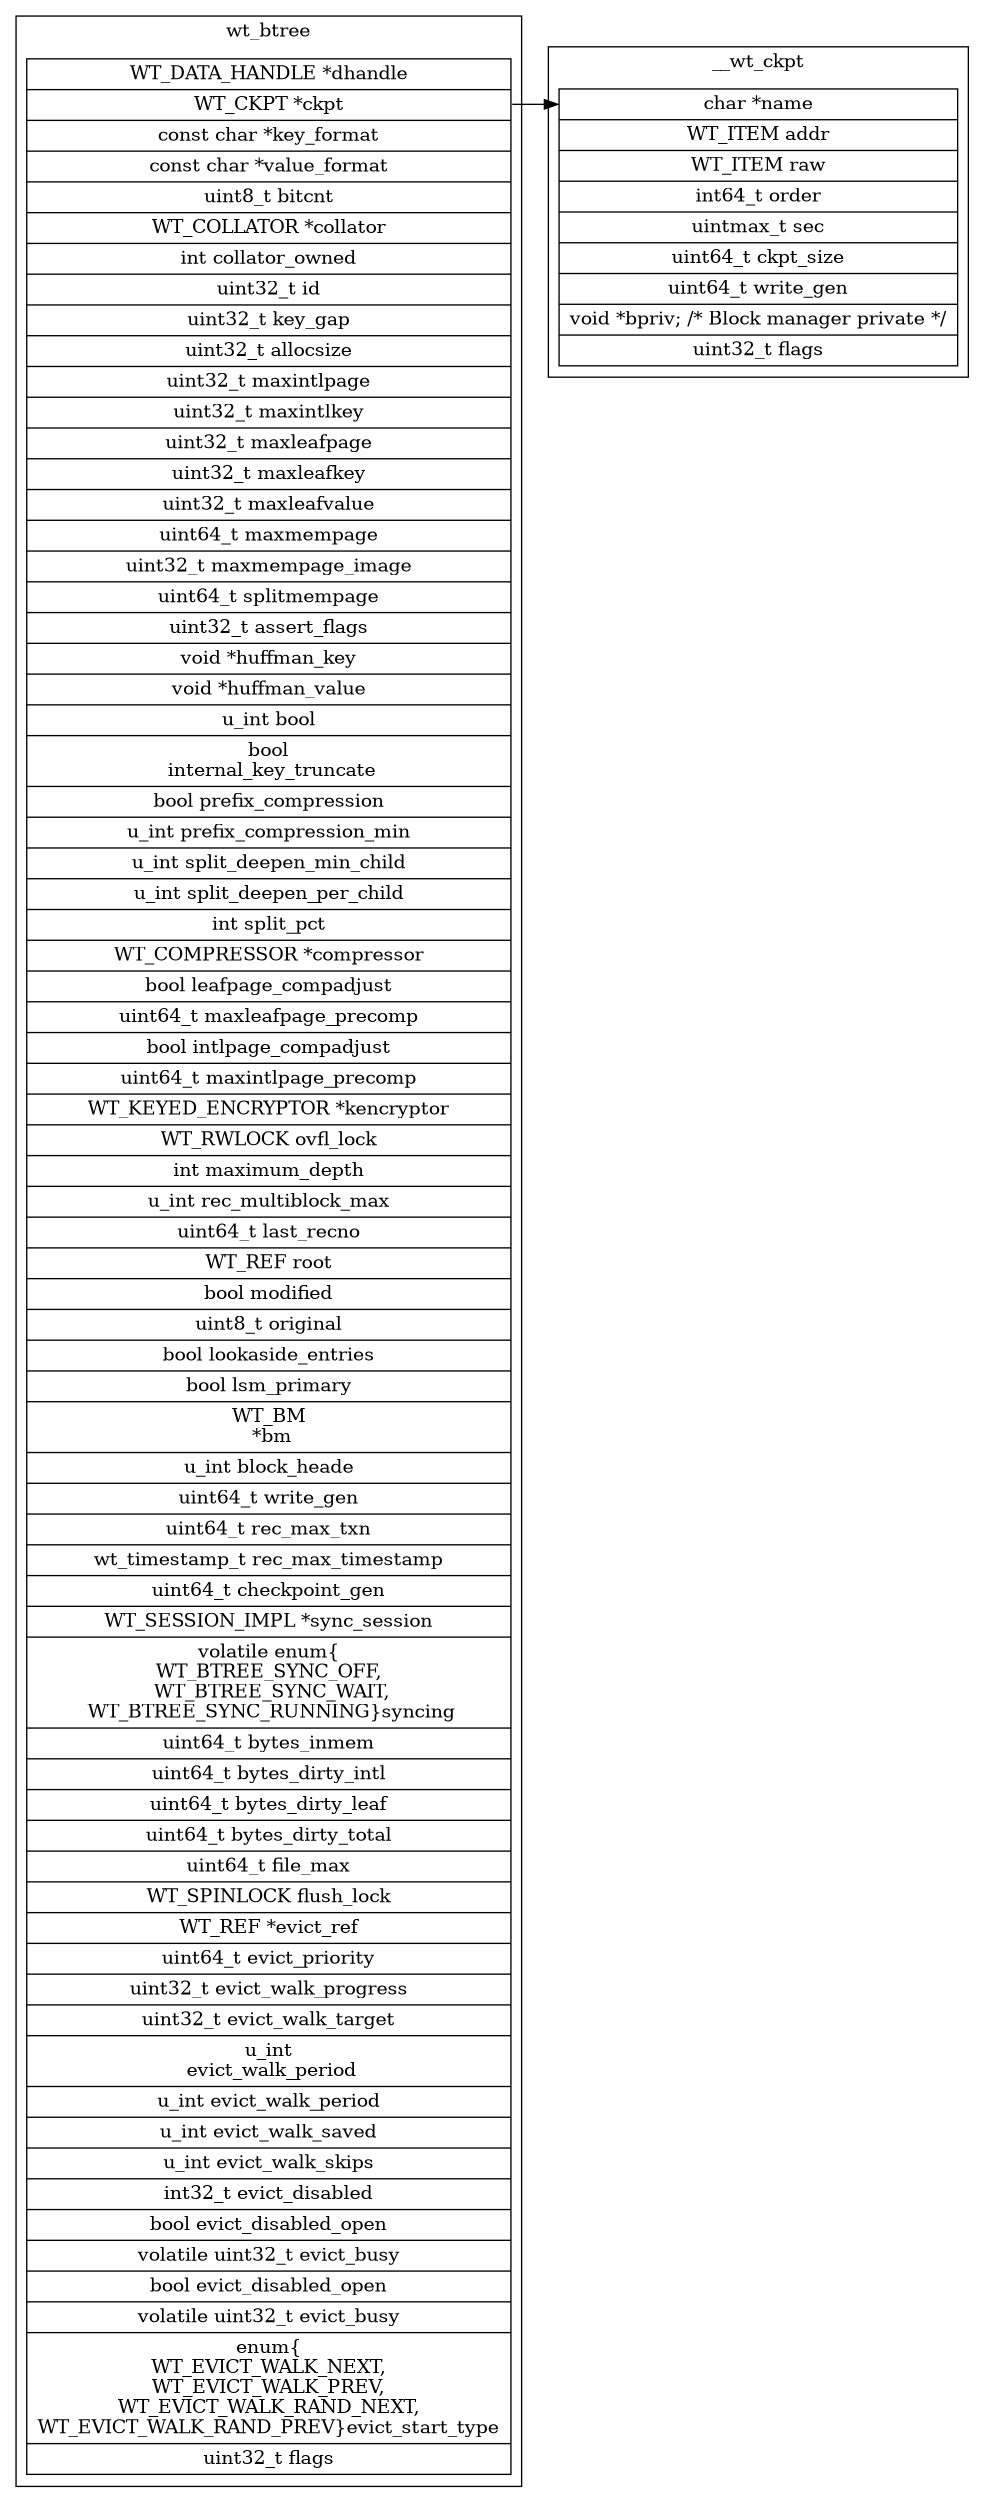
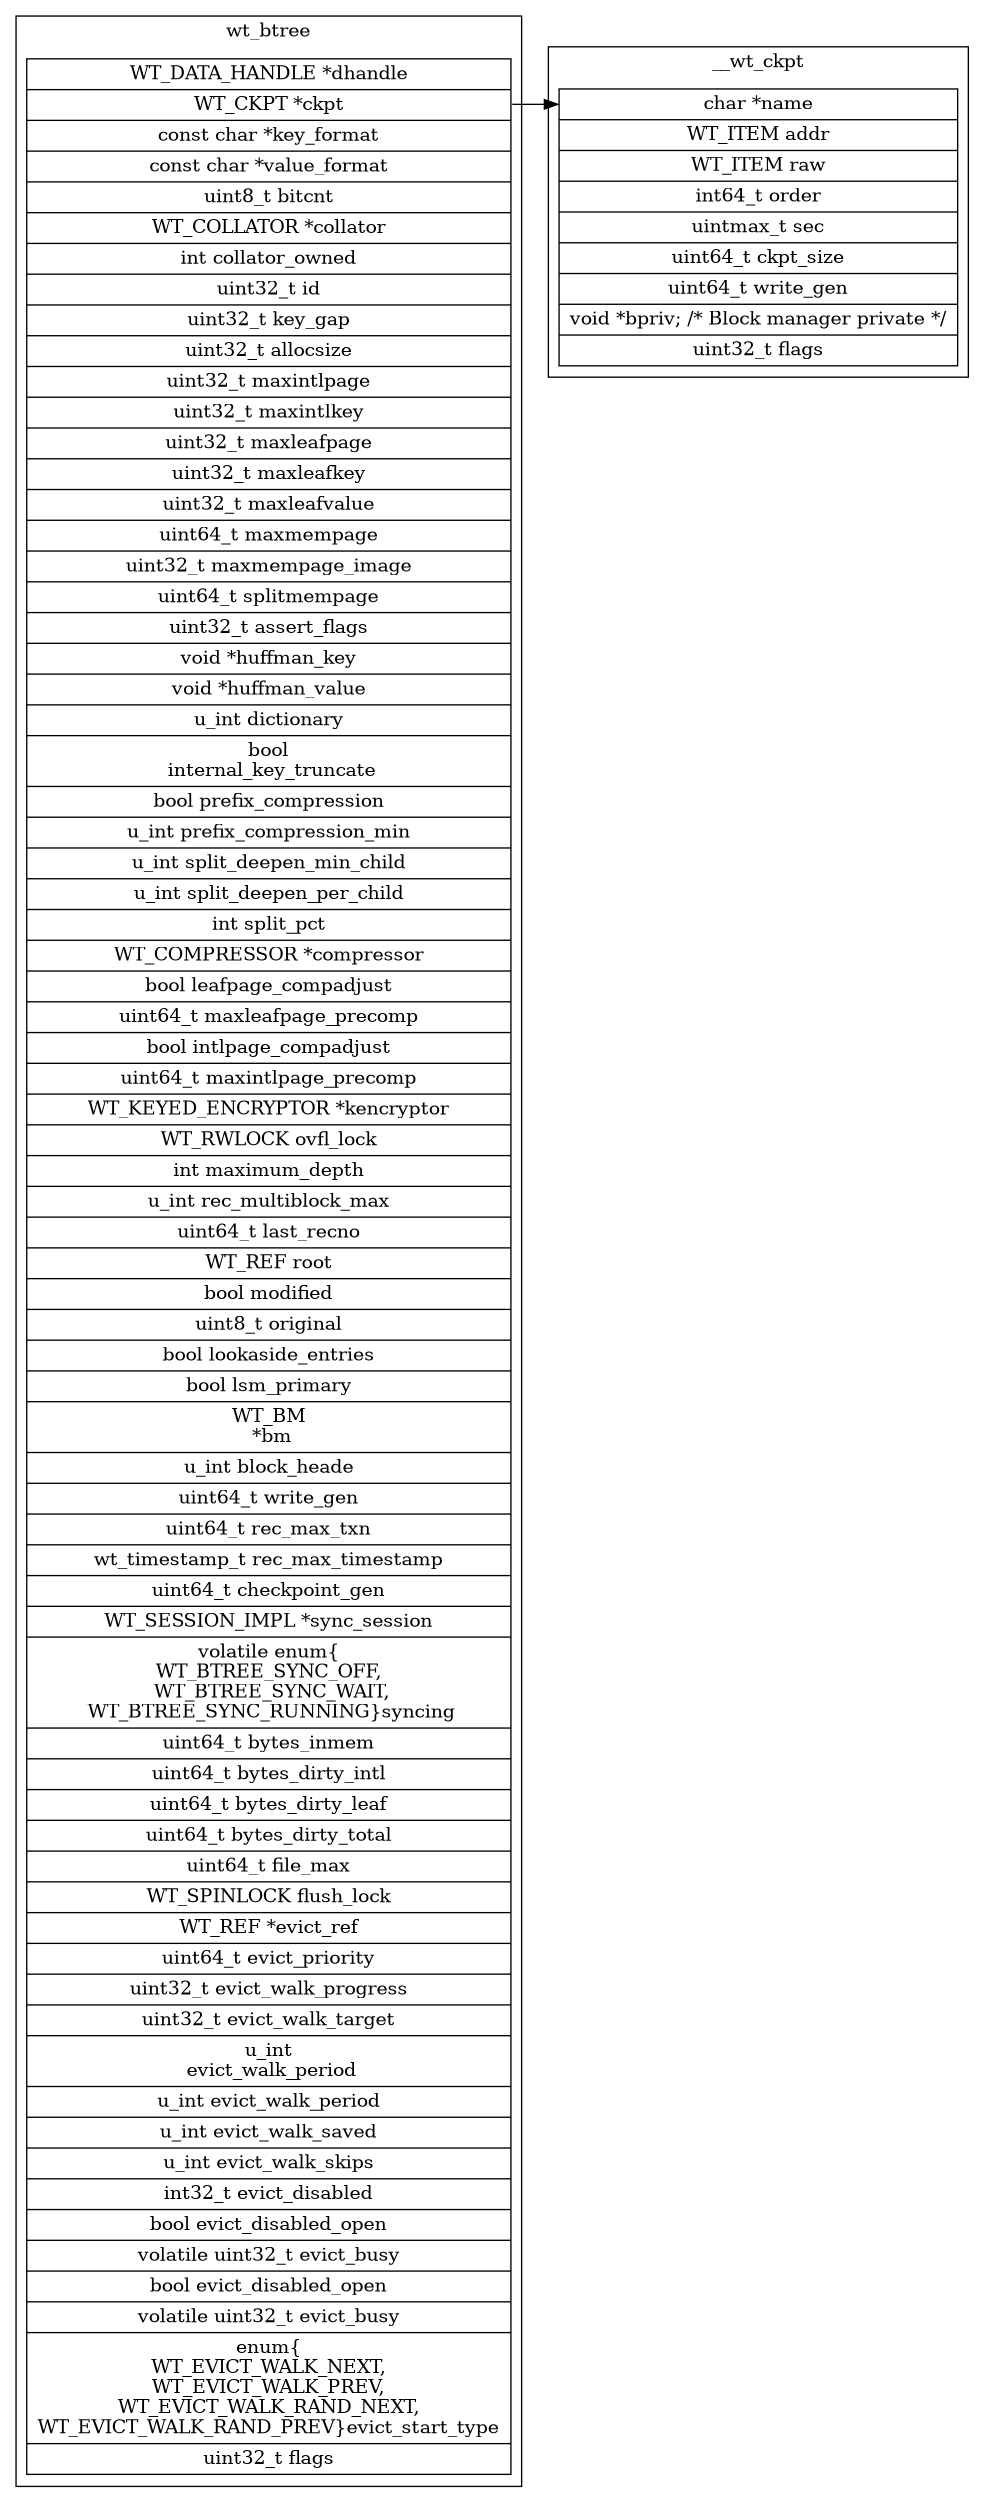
(269, 720) -> (269, 720)
